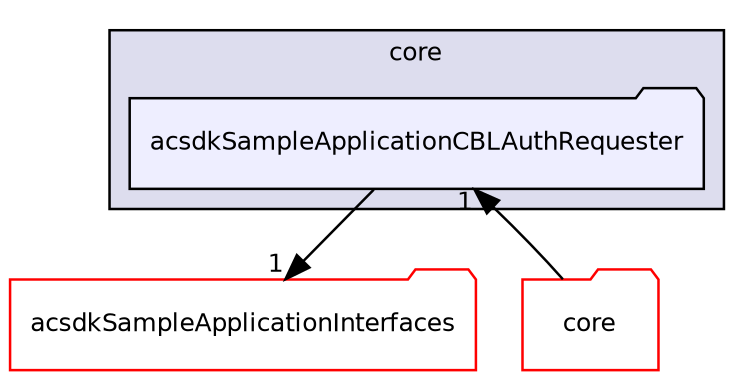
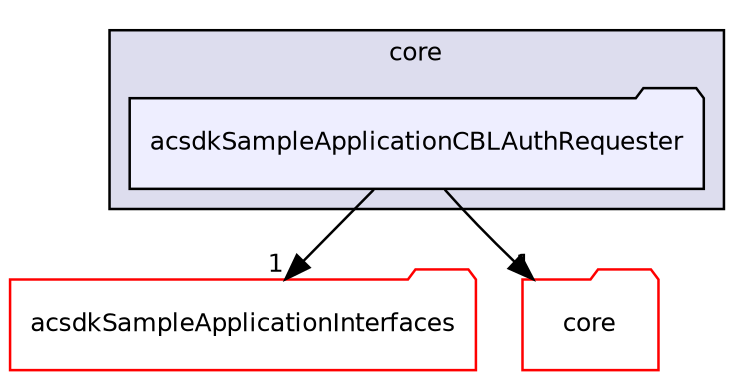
(529, 243) -> (479, 226)
